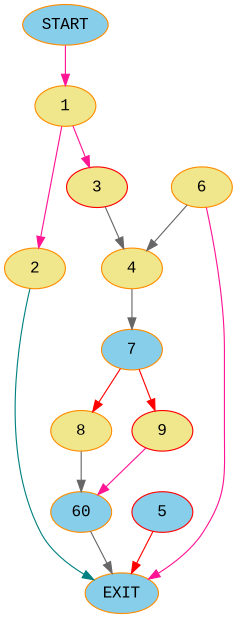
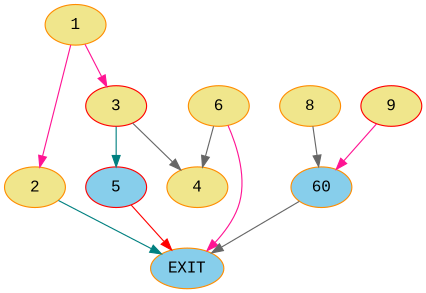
(65, 25) -> none
none -> (116, 141)
(132, 350) -> none
